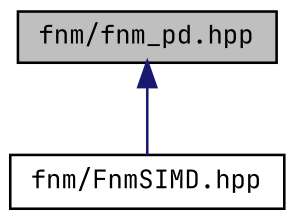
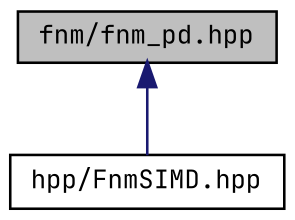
(147, 182) -> (147, 182)
